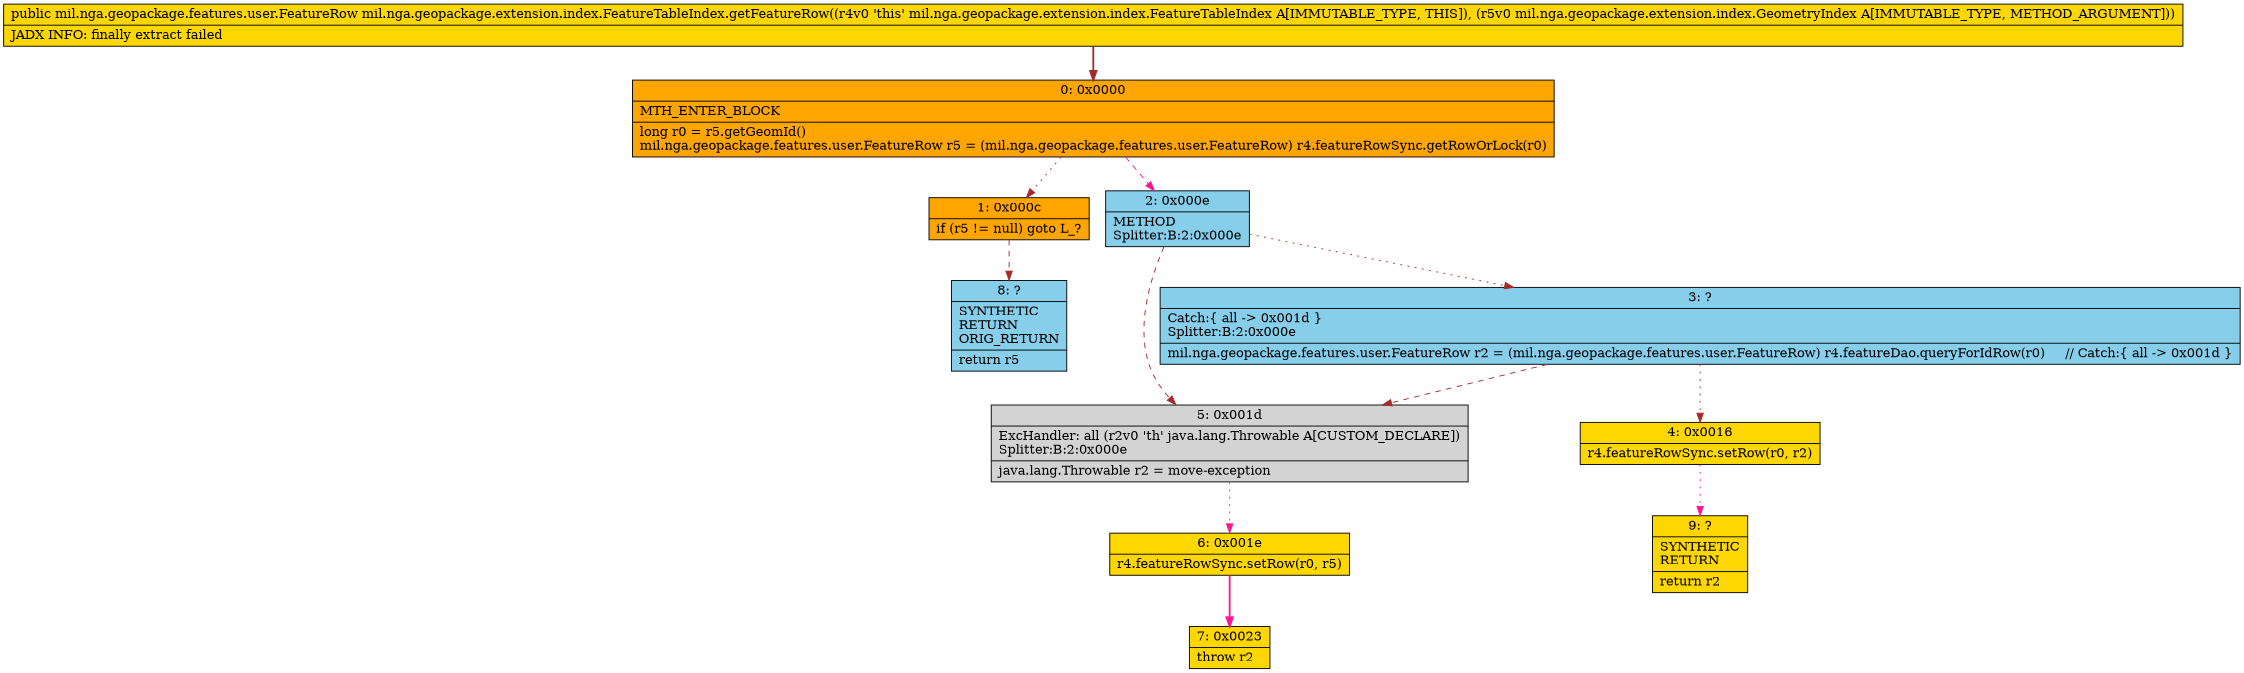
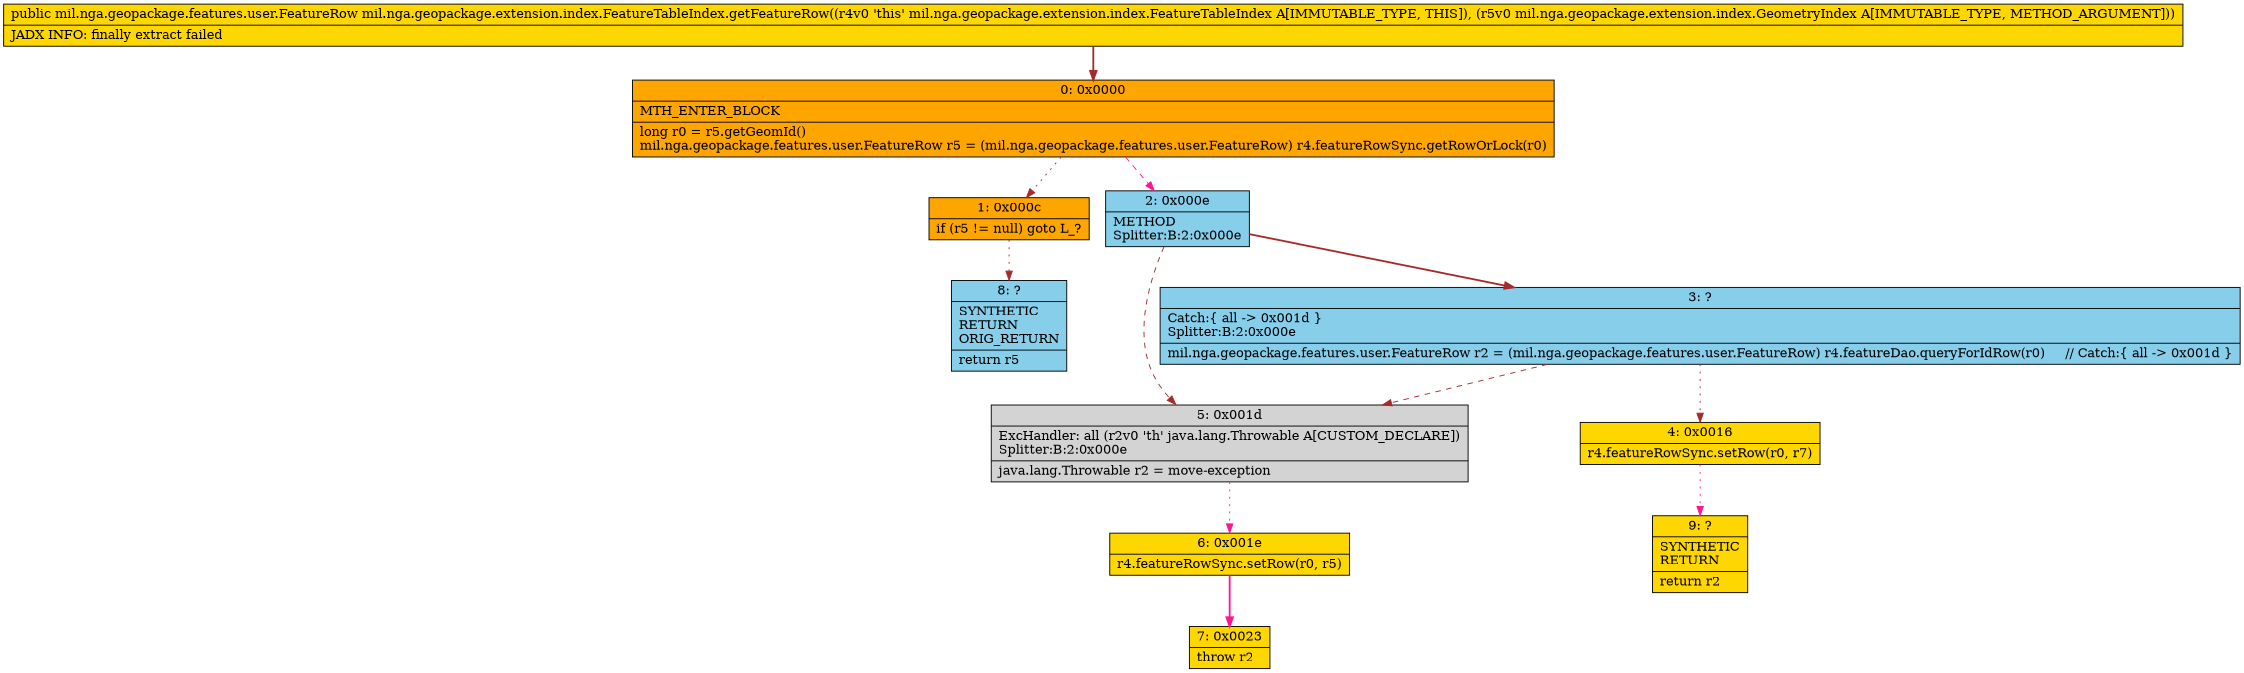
(1009, 255) -> (1009, 255)
(1377, 260) -> (1377, 260)
(1700, 454) -> (1700, 454)
